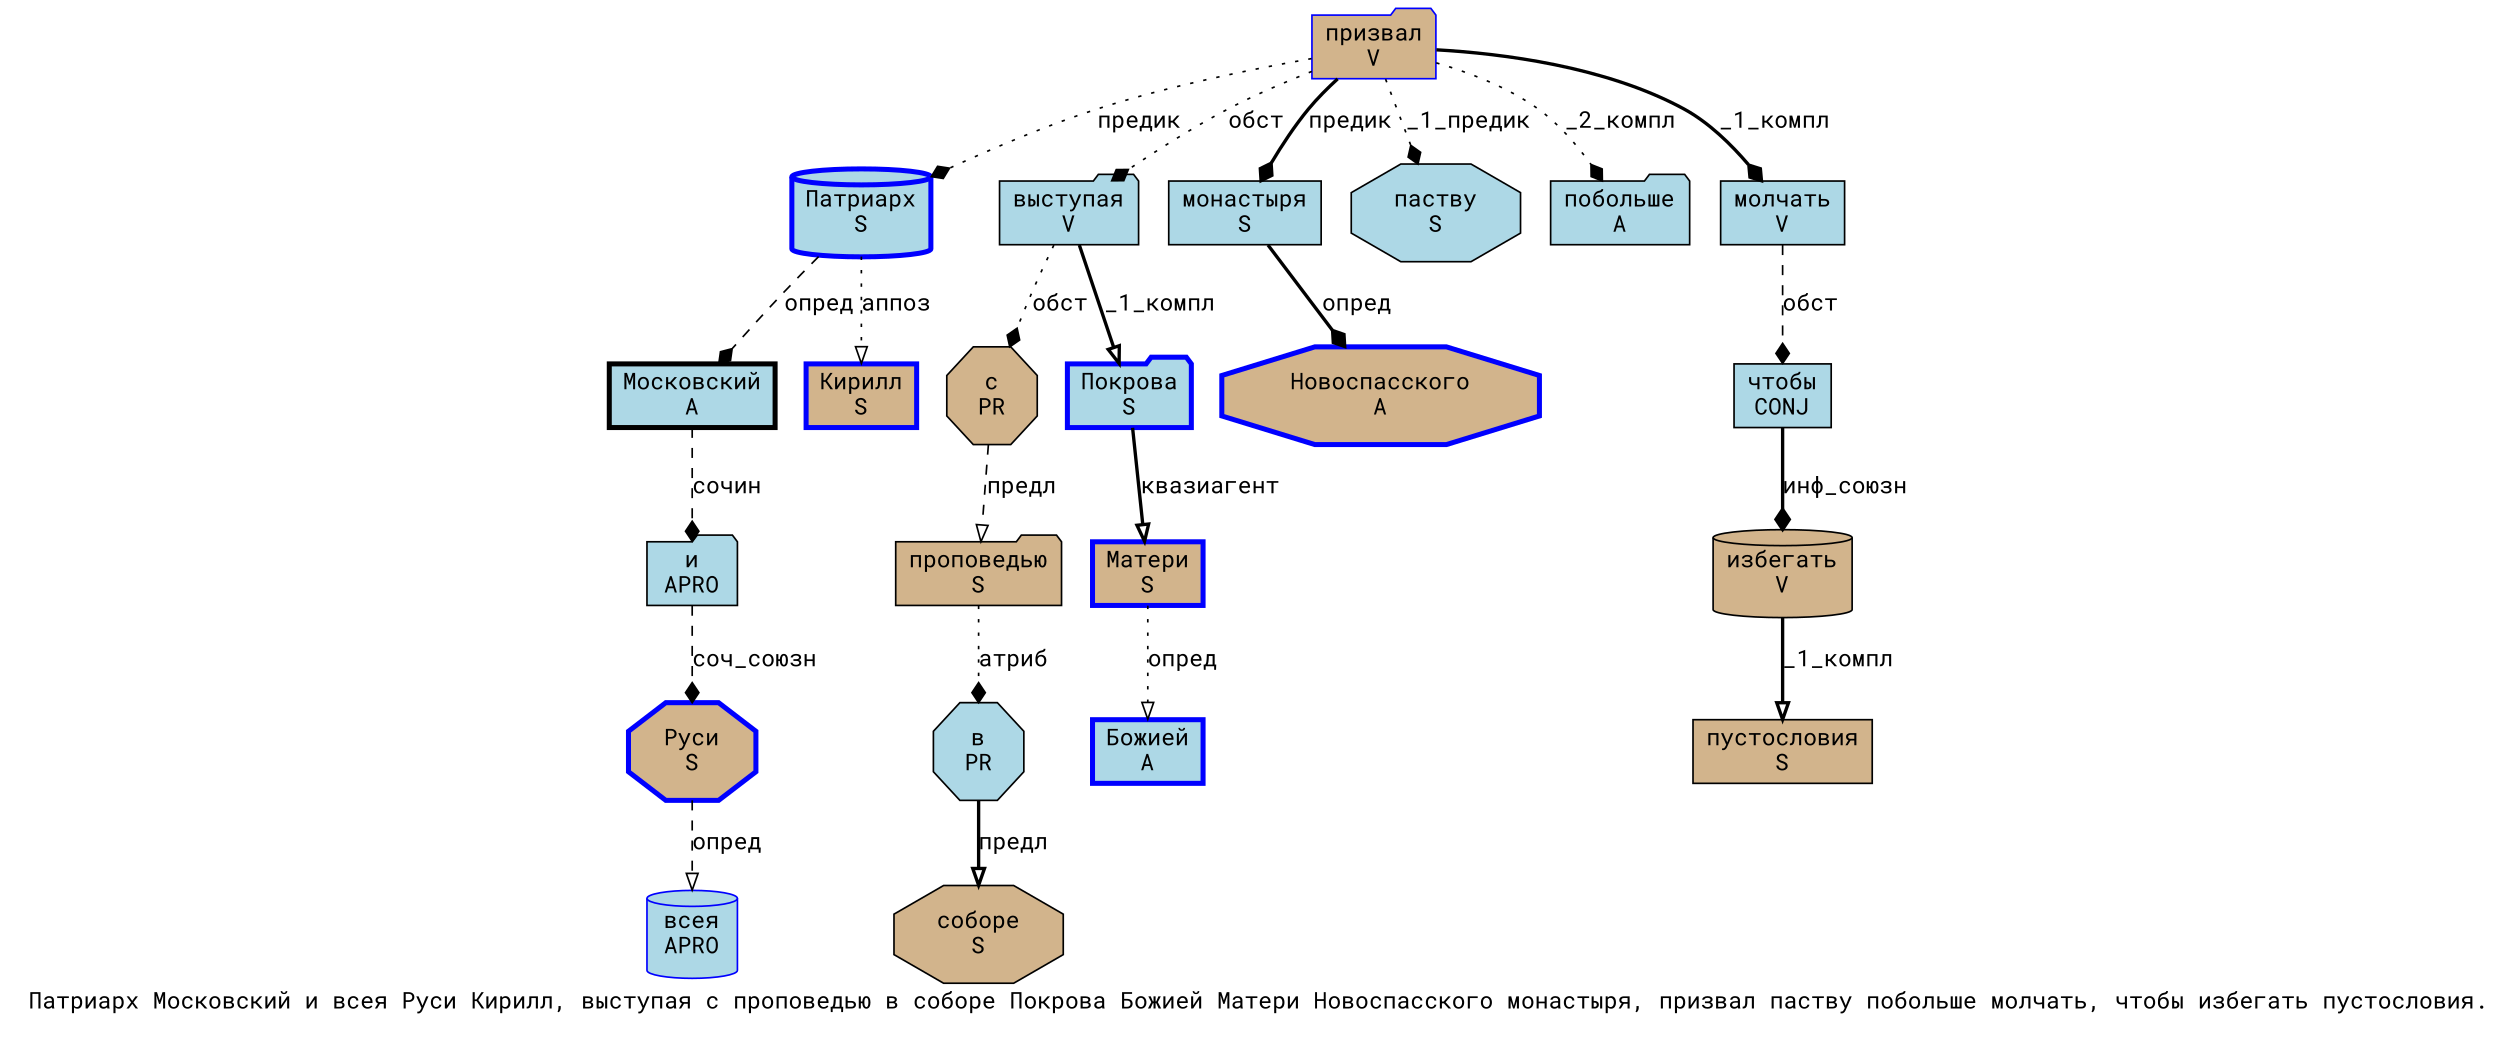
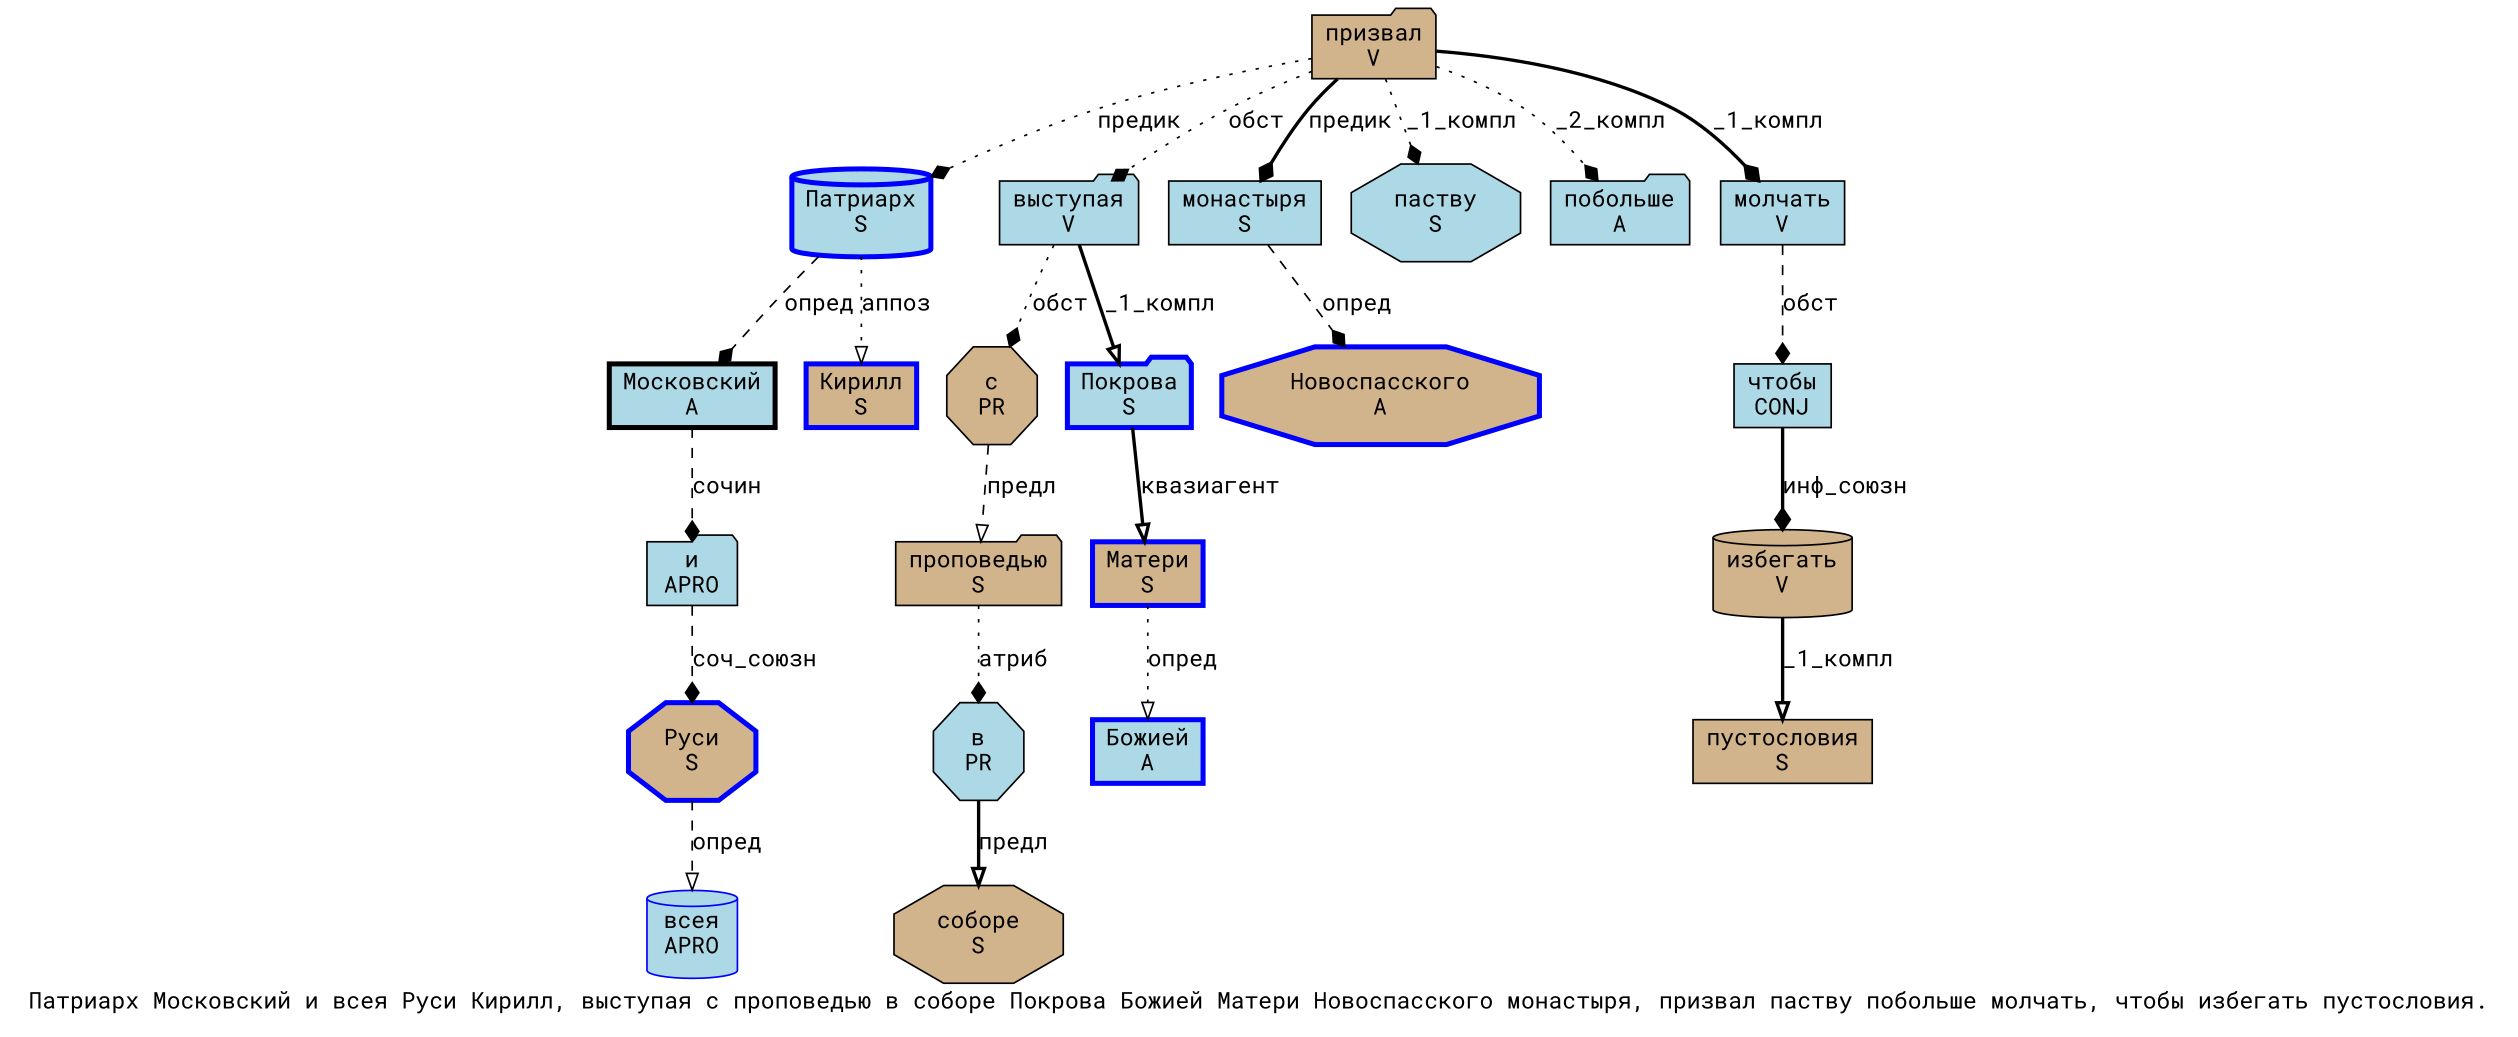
(1374, 47) -> (1374, 47)
(1469, 121) -> (1462, 121)
(1300, 288) -> (1300, 288)
